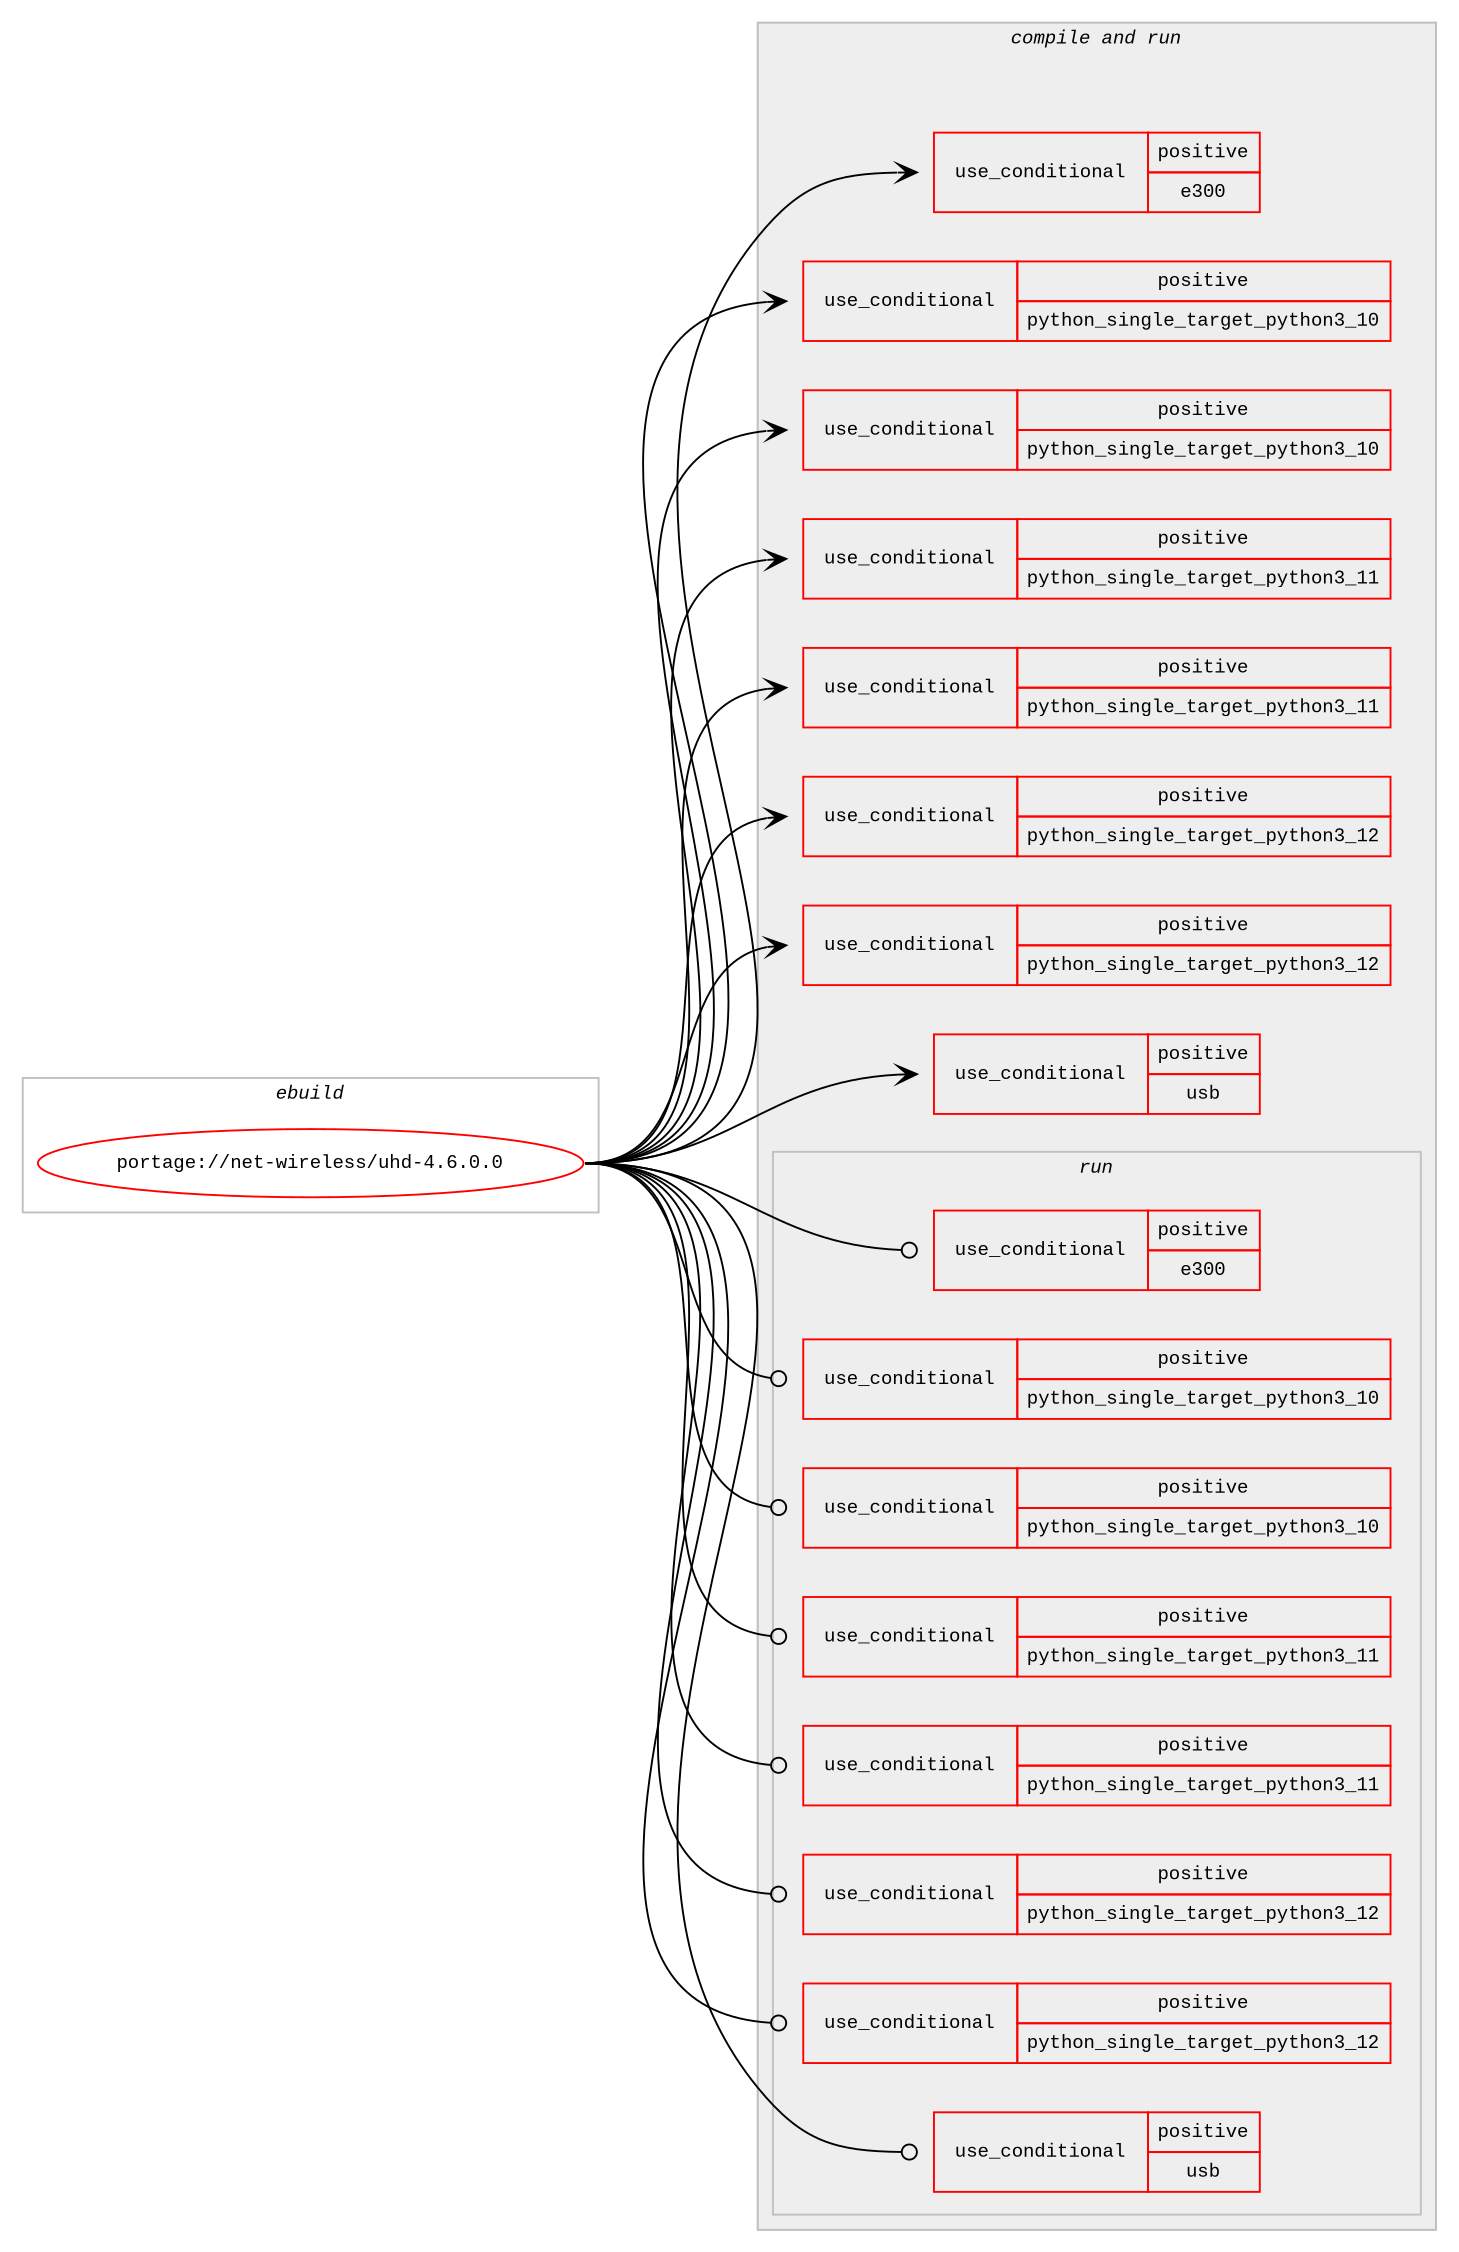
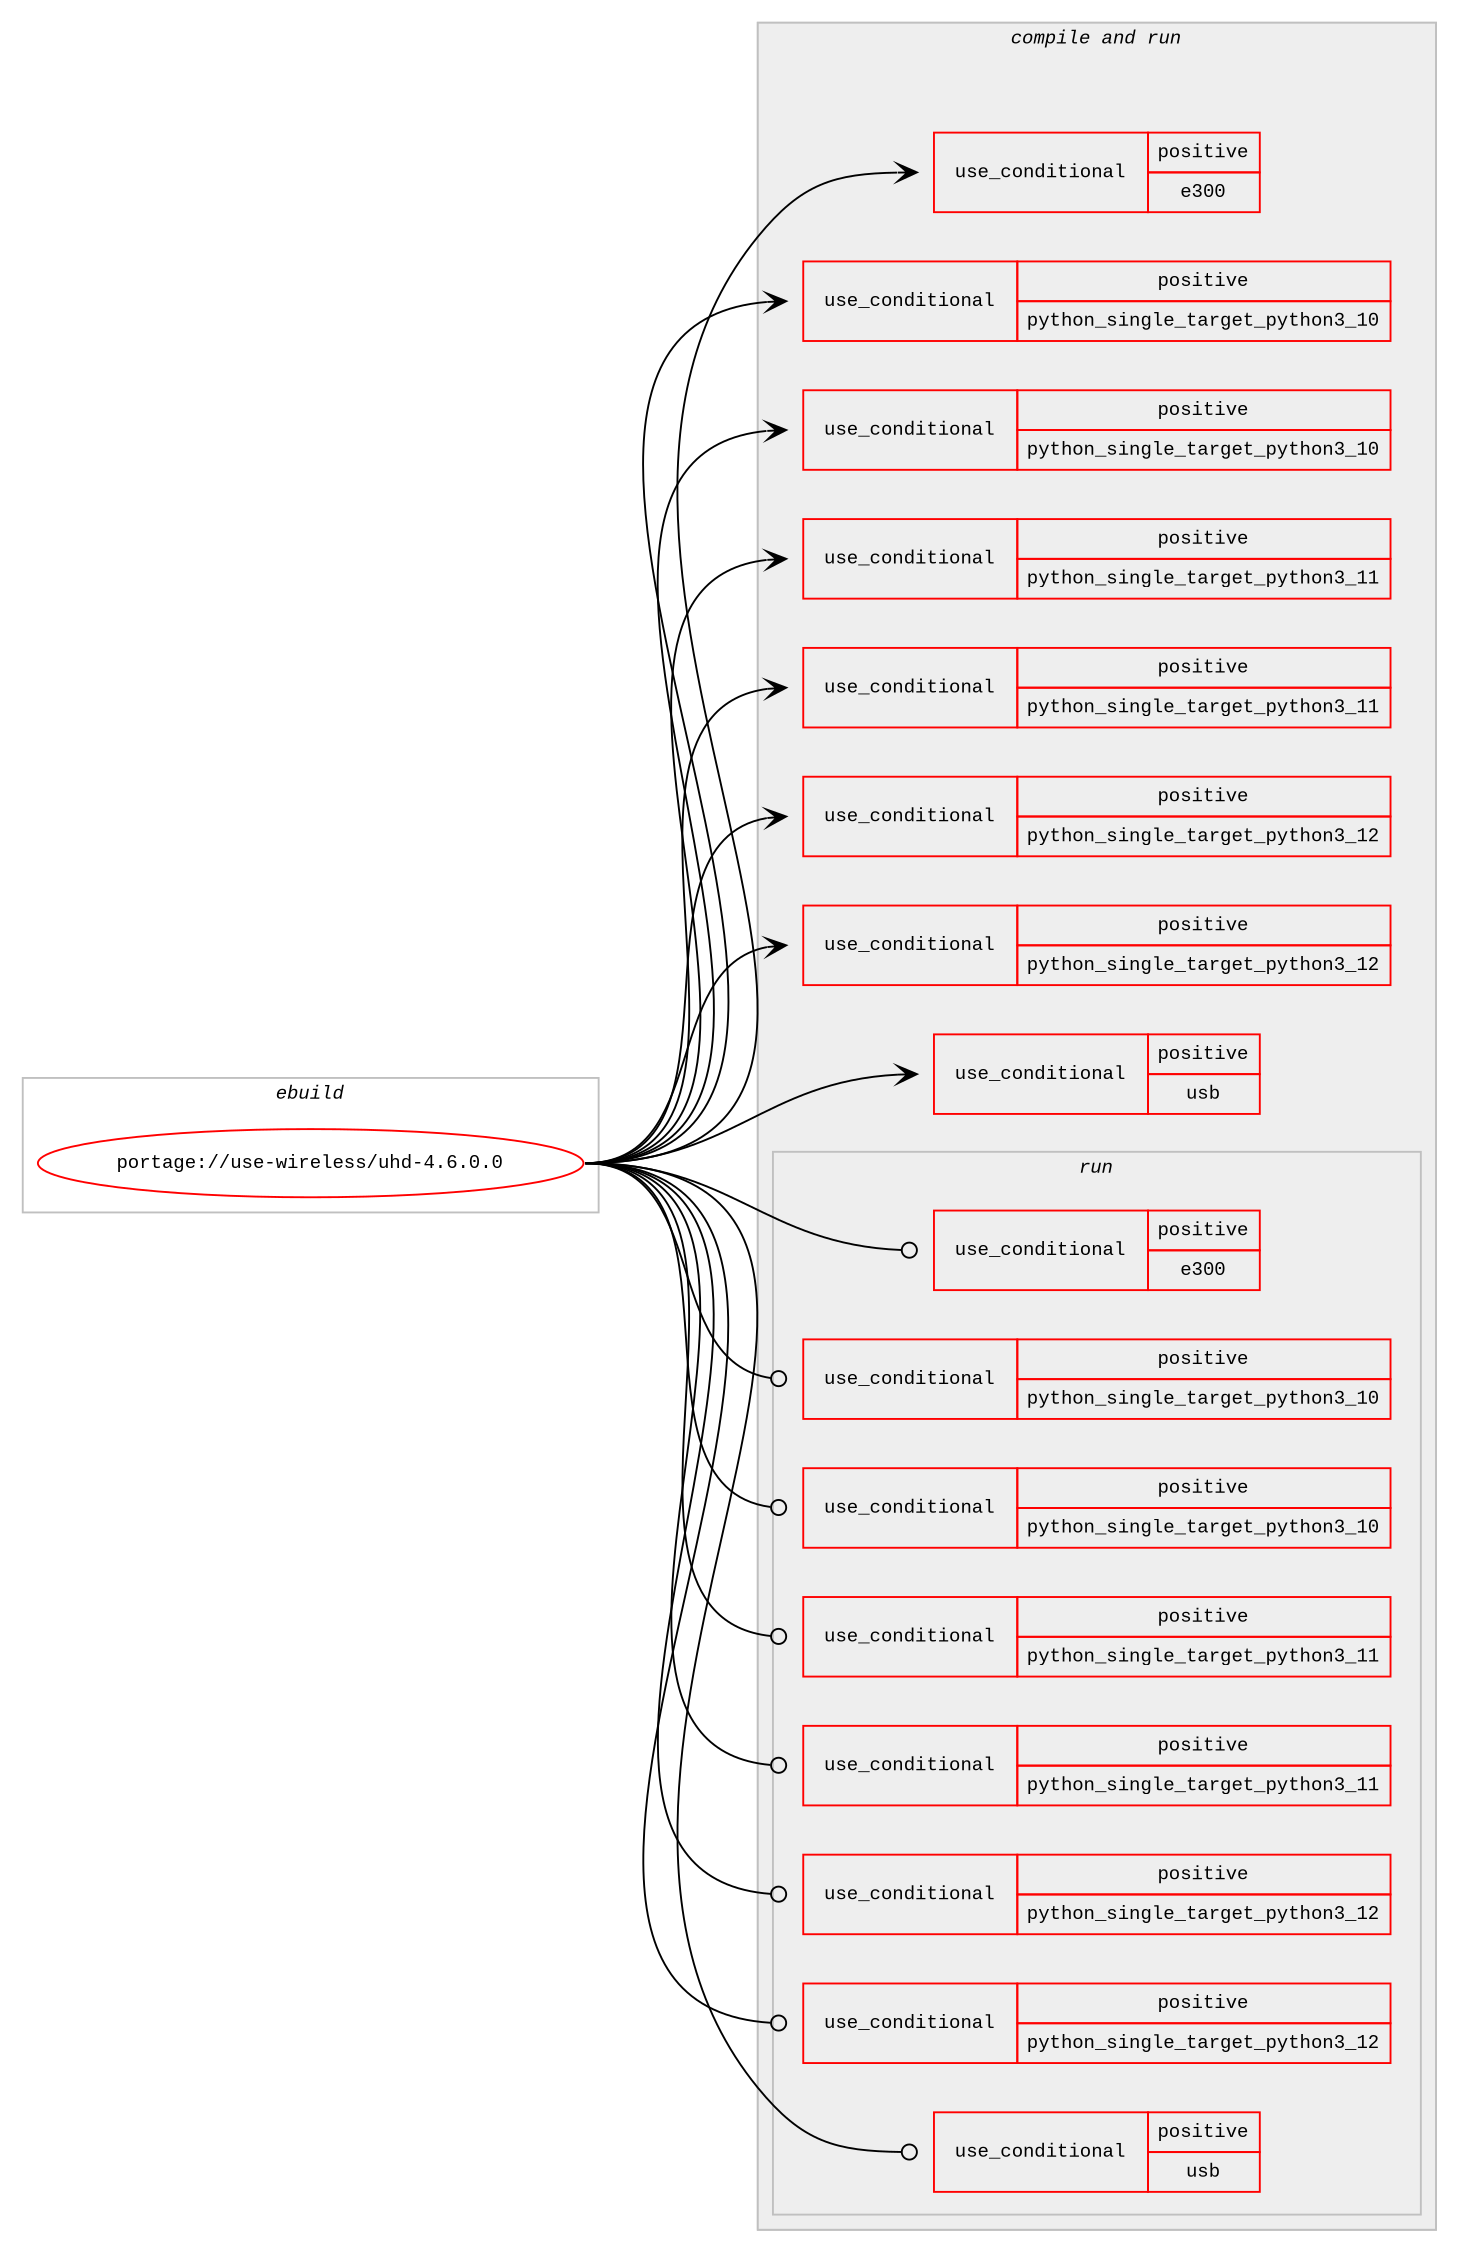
(311, 1163) -> (311, 1163)
